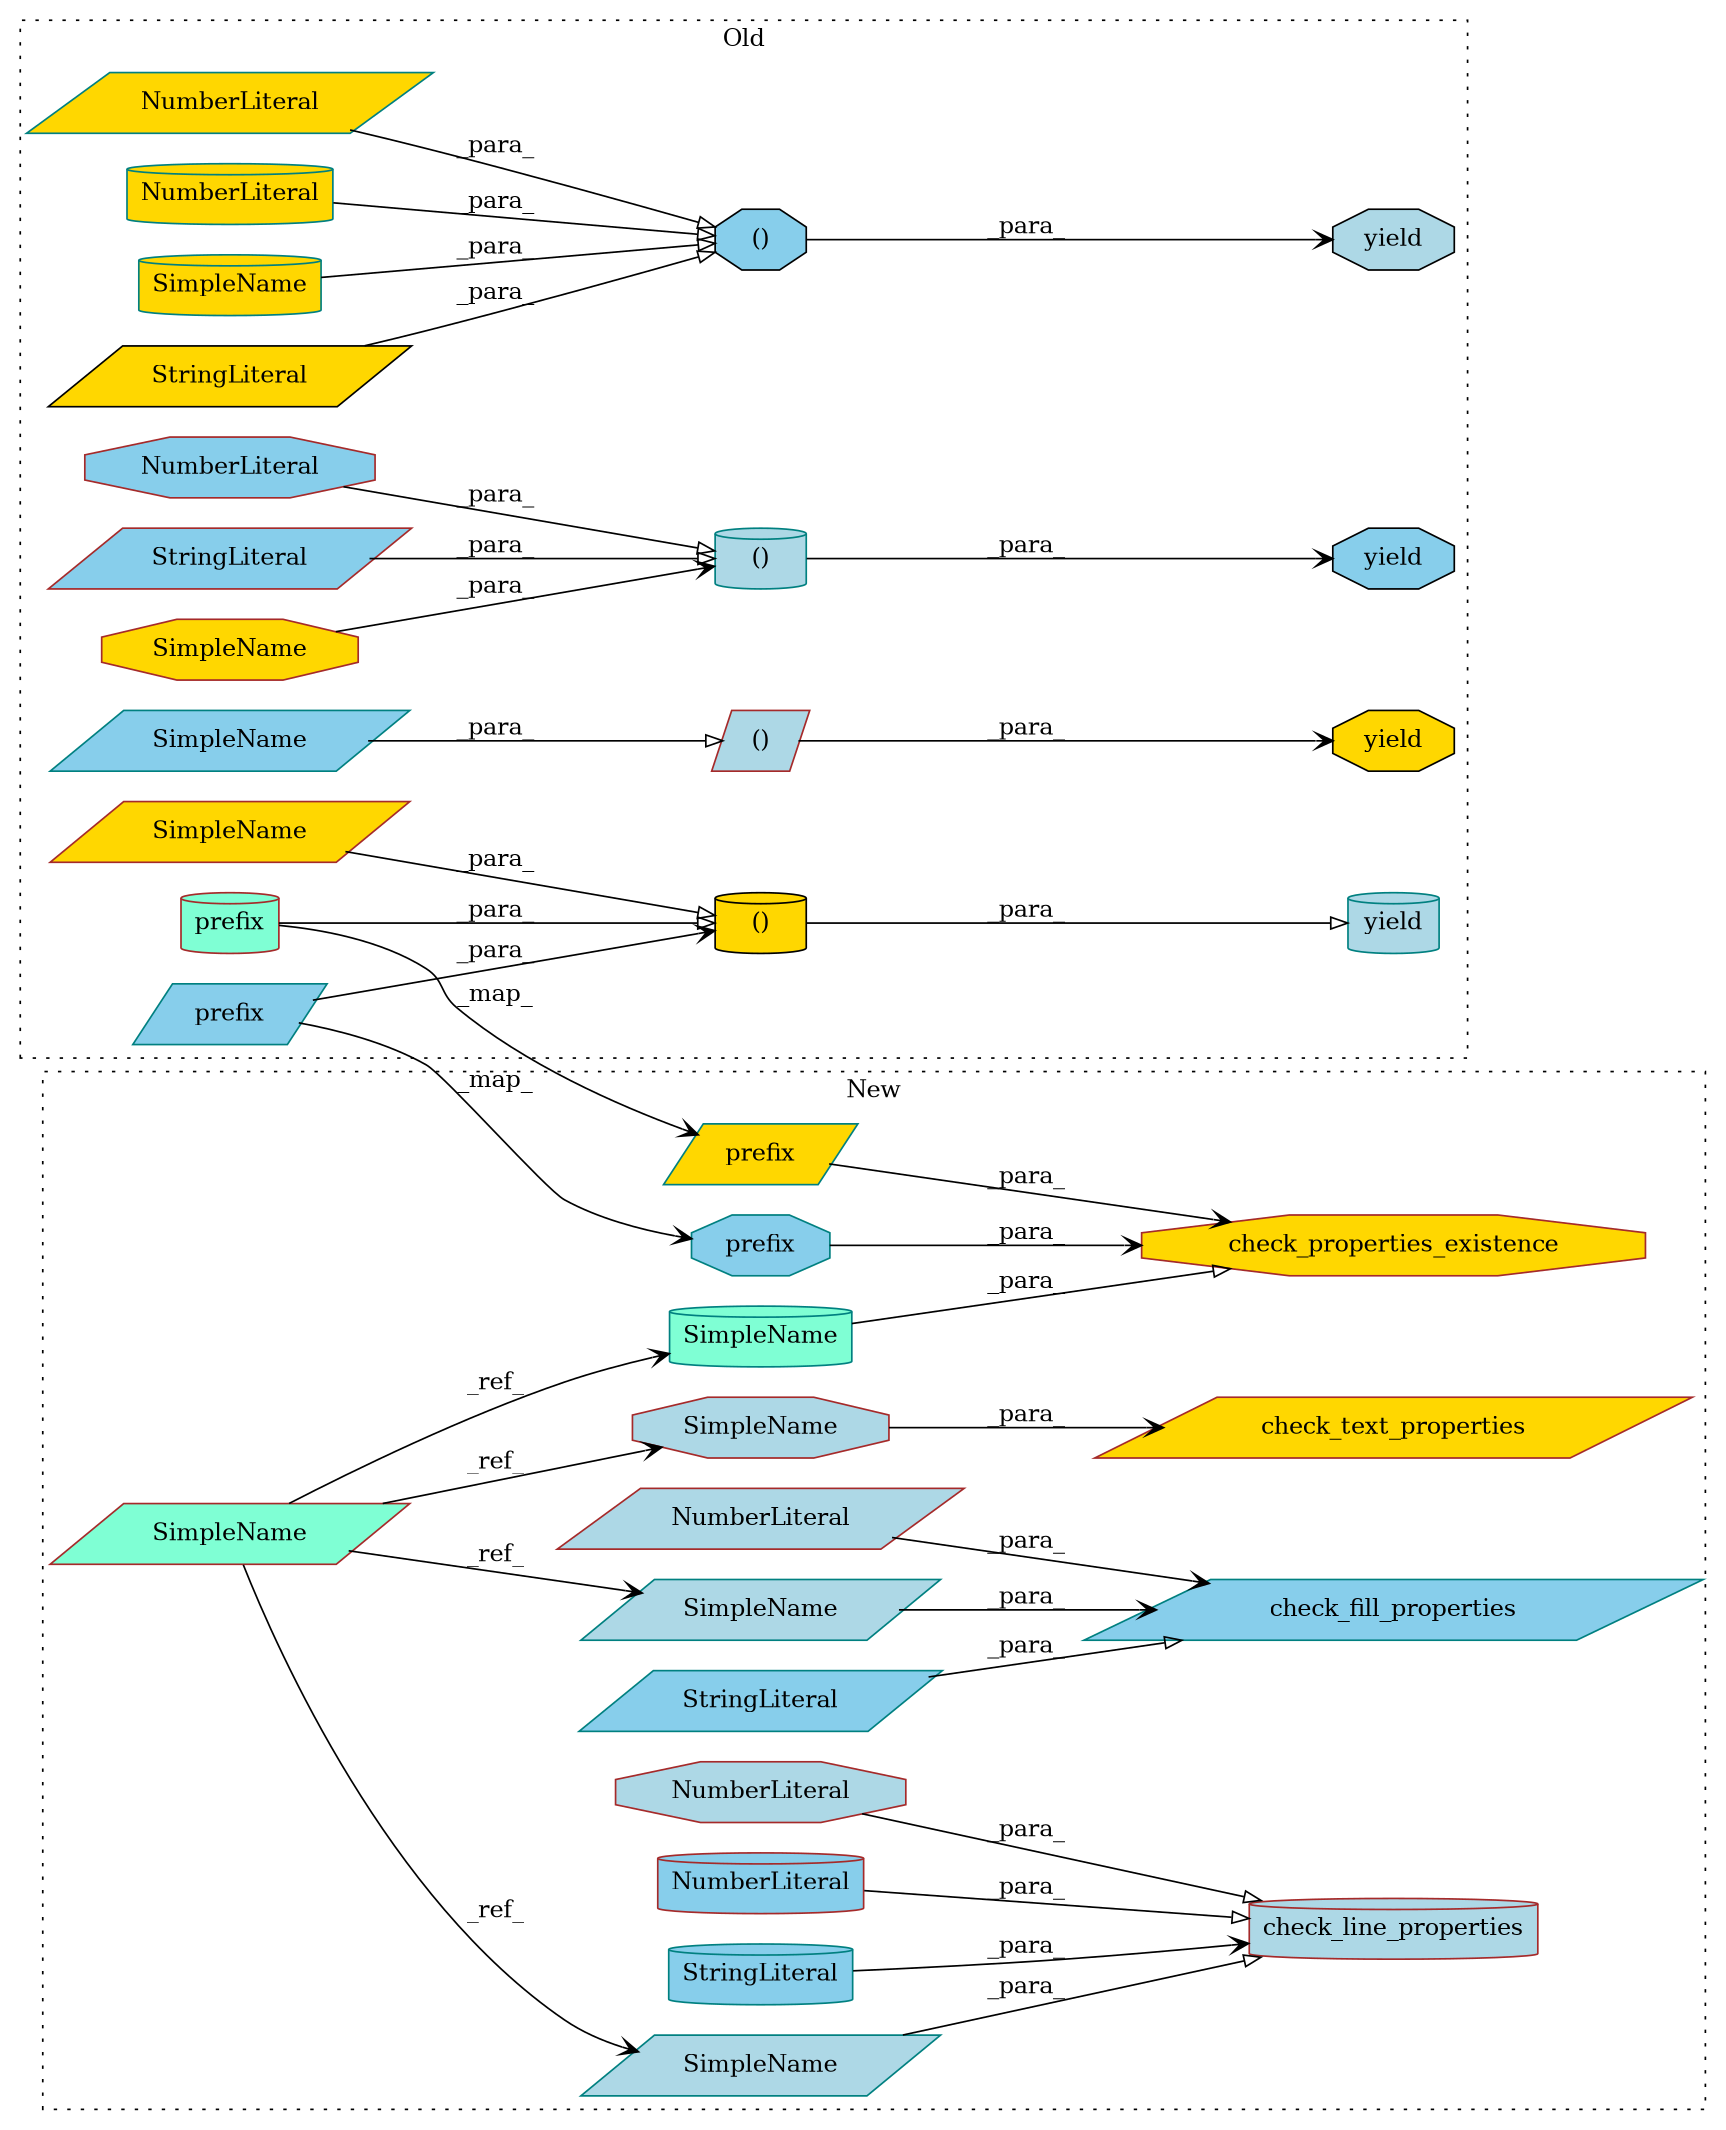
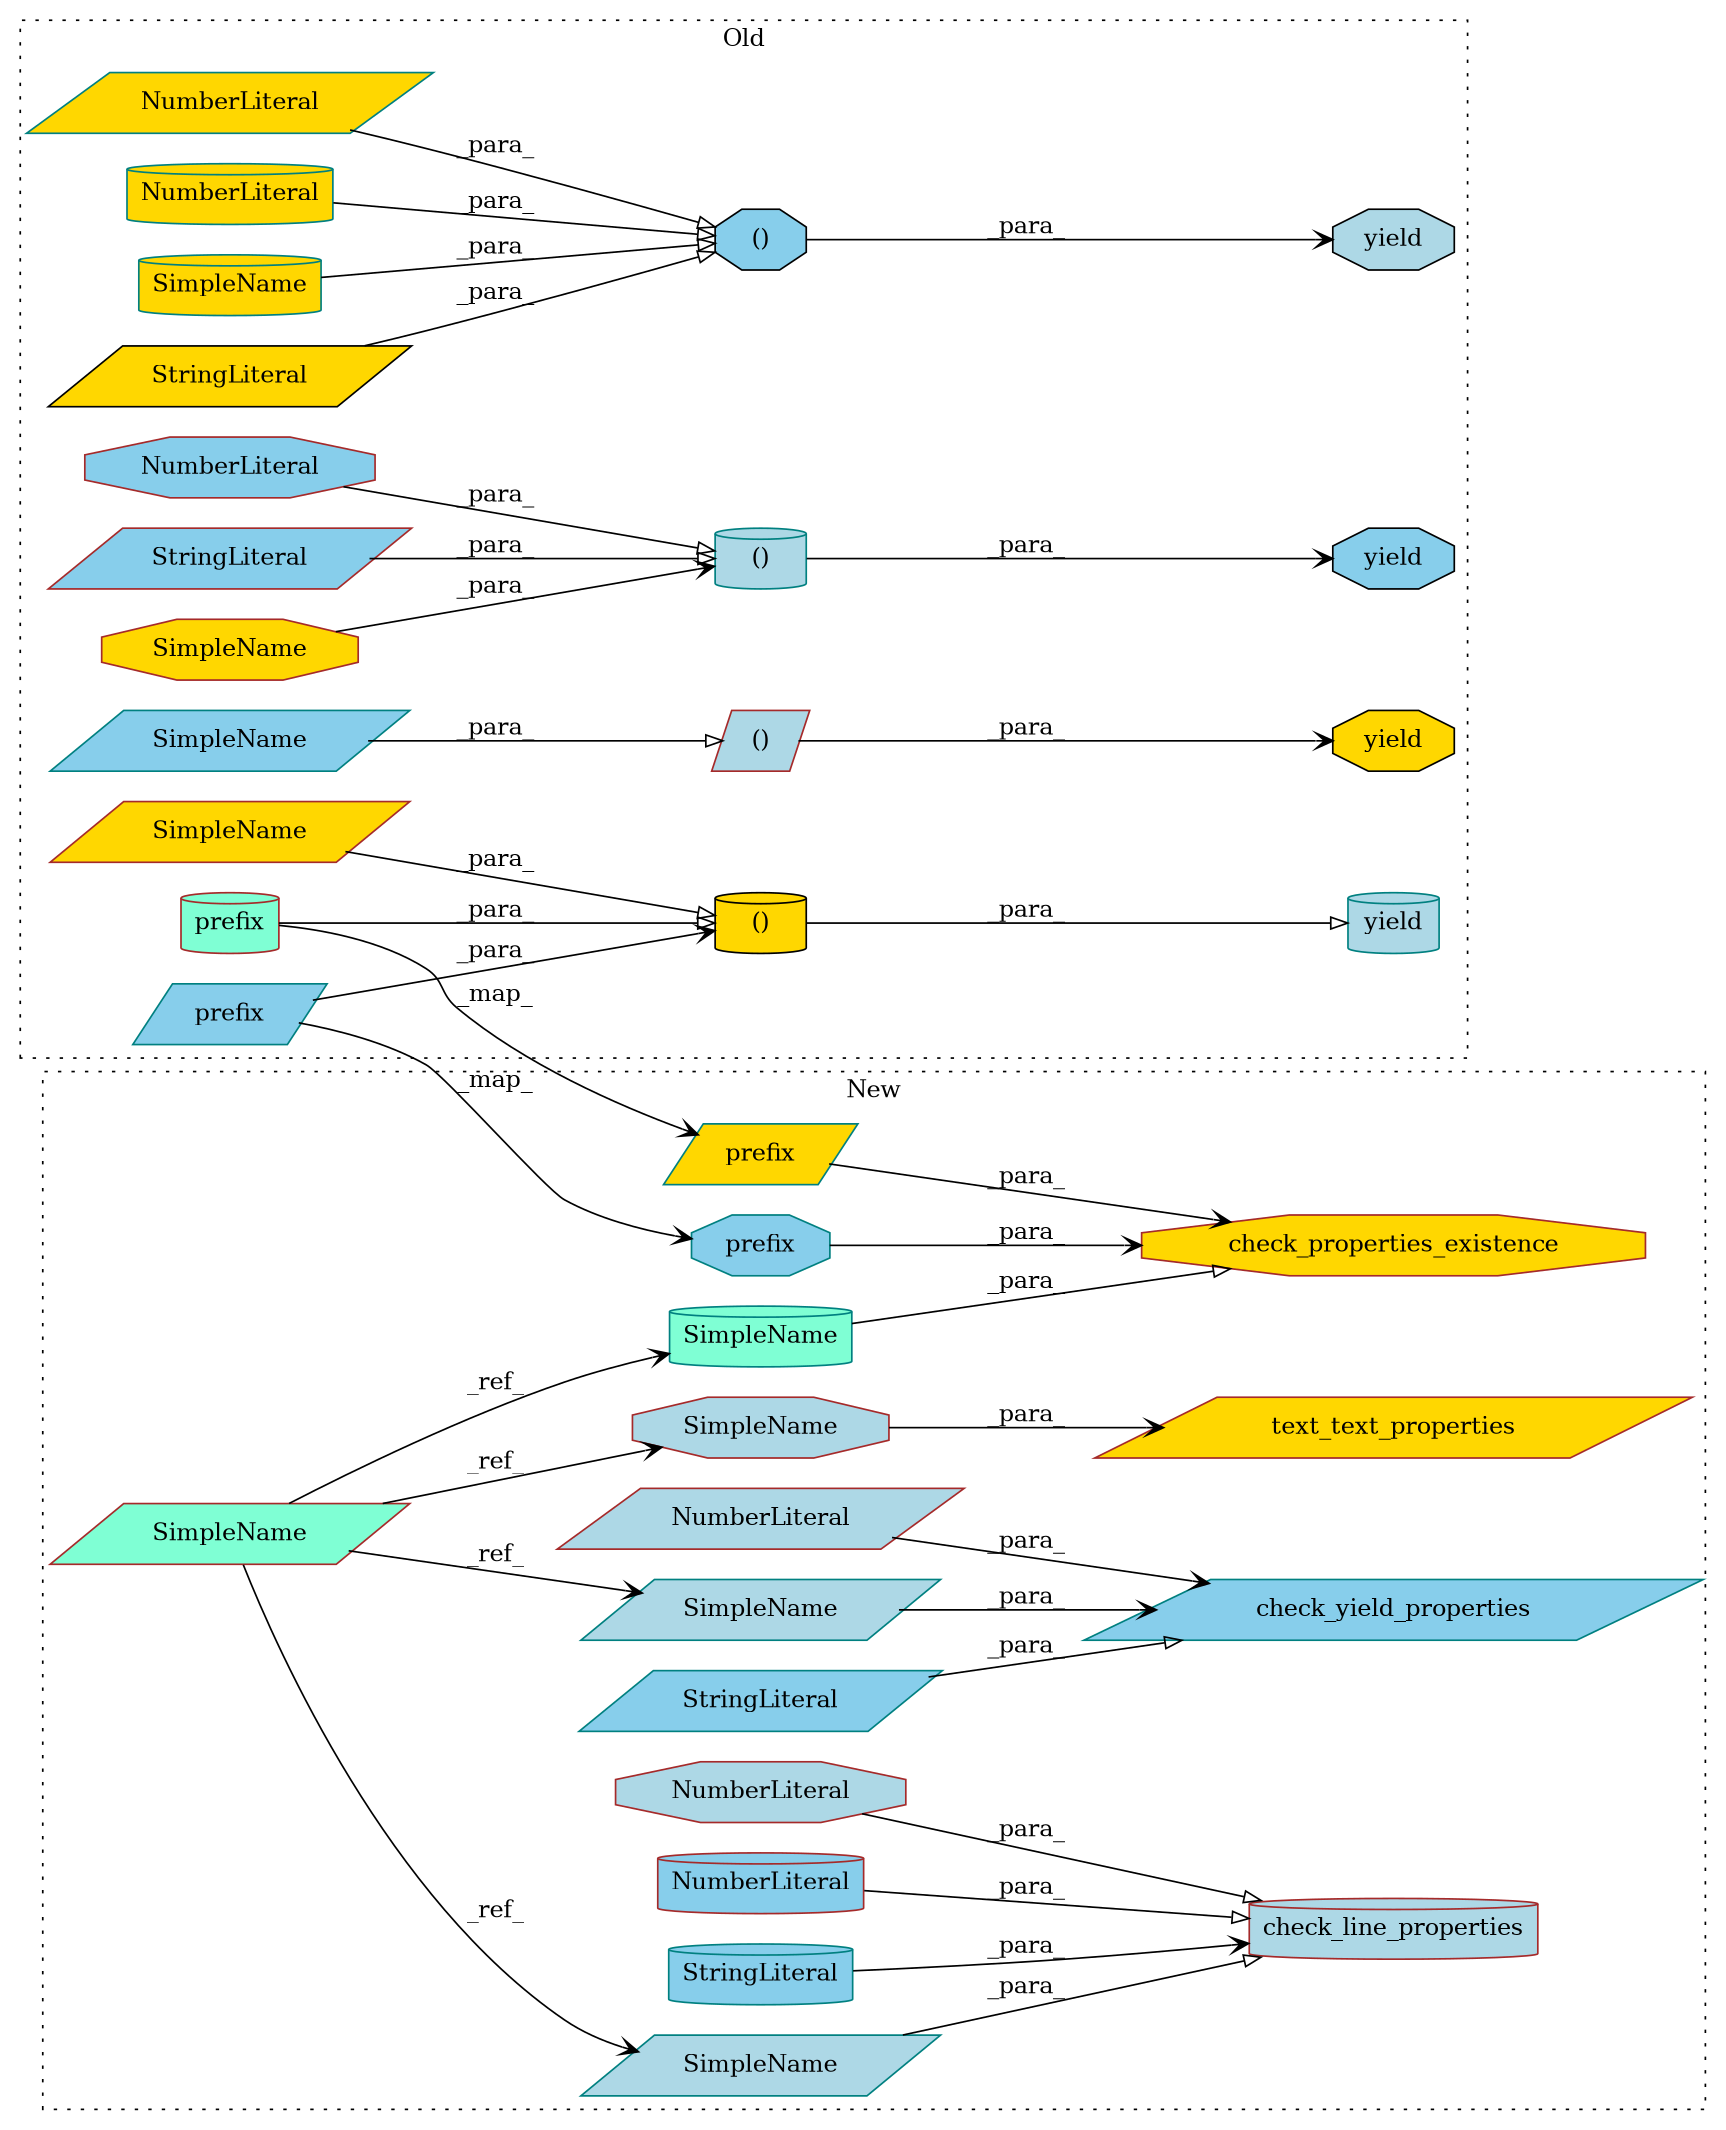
(1394, 1428) -> (1394, 1428)
(1394, 1610) -> (1394, 1610)
